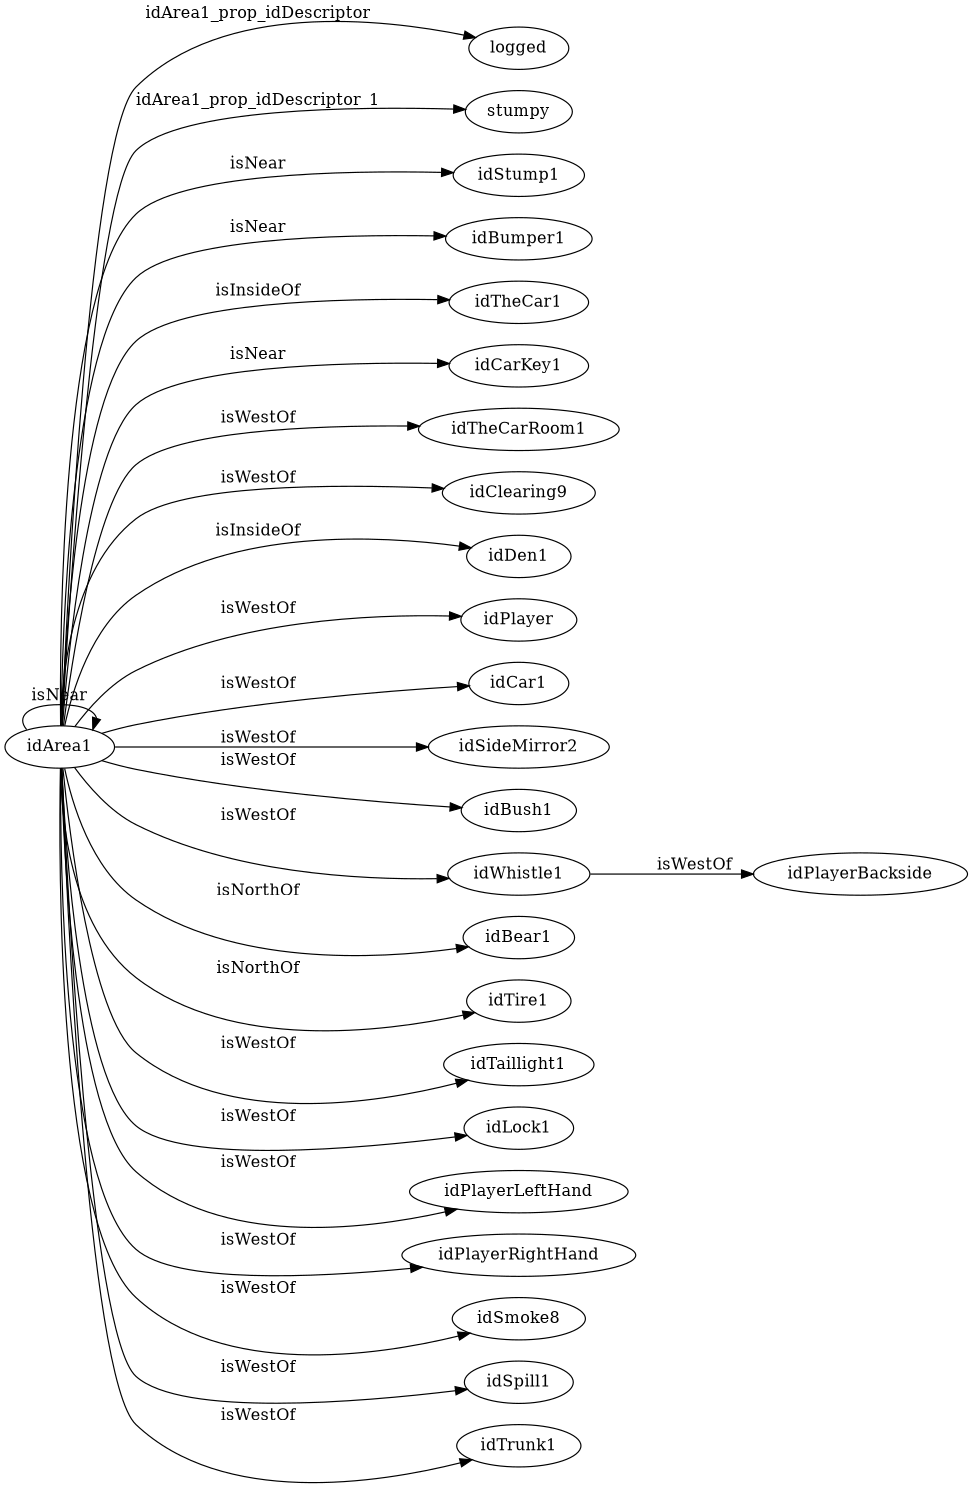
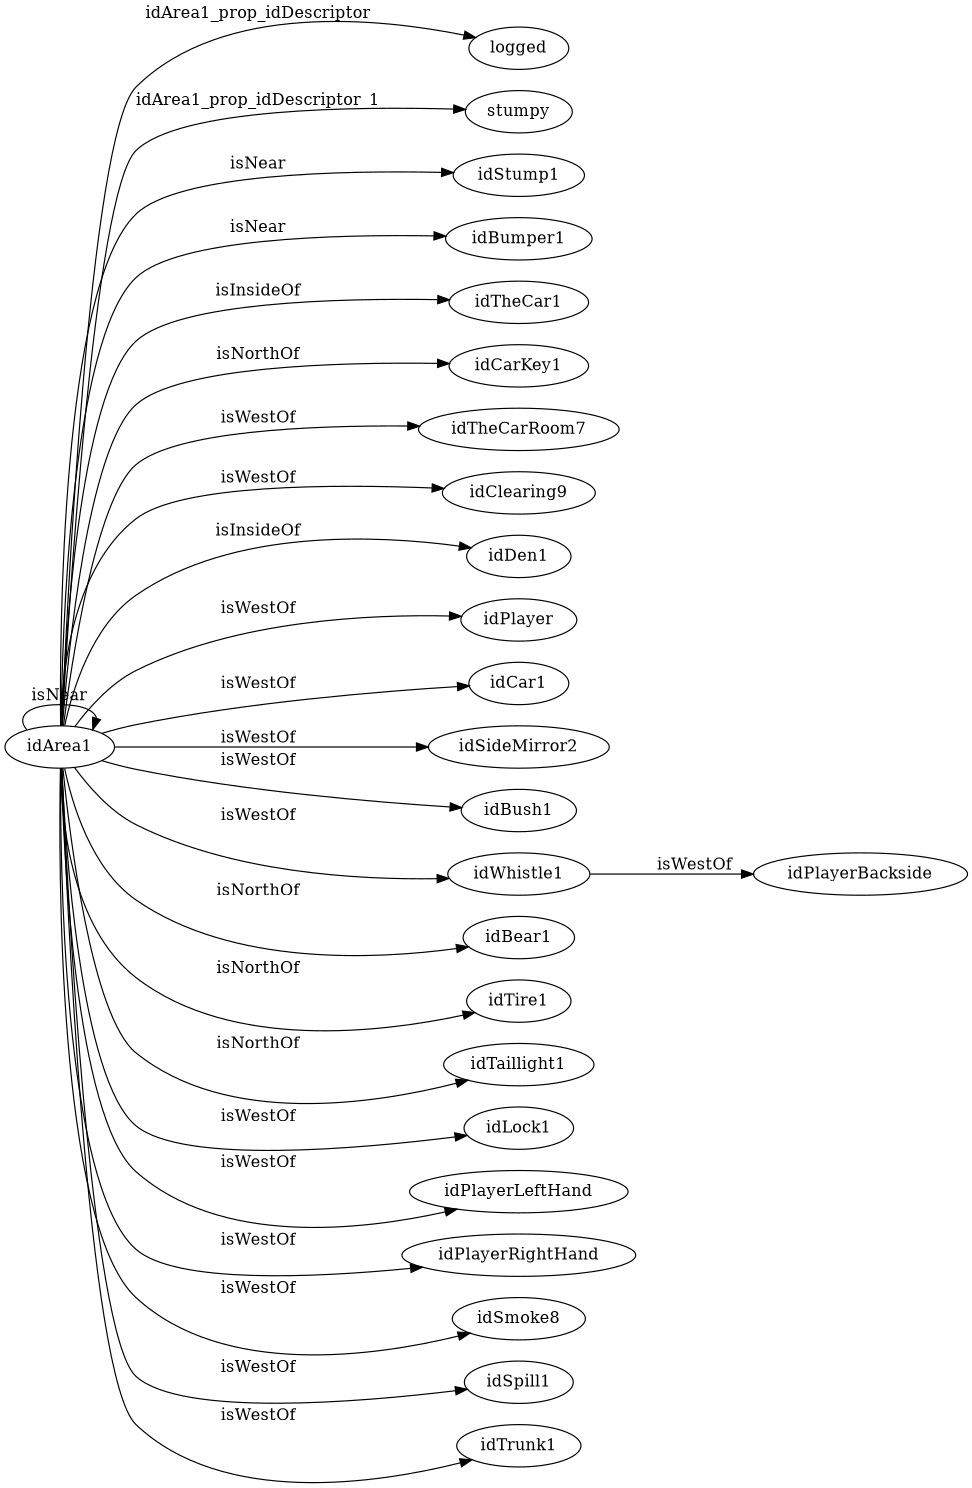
(258, 355) -> (258, 355)
(519, 429) -> (519, 429)
(258, 1044) -> (258, 1044)
